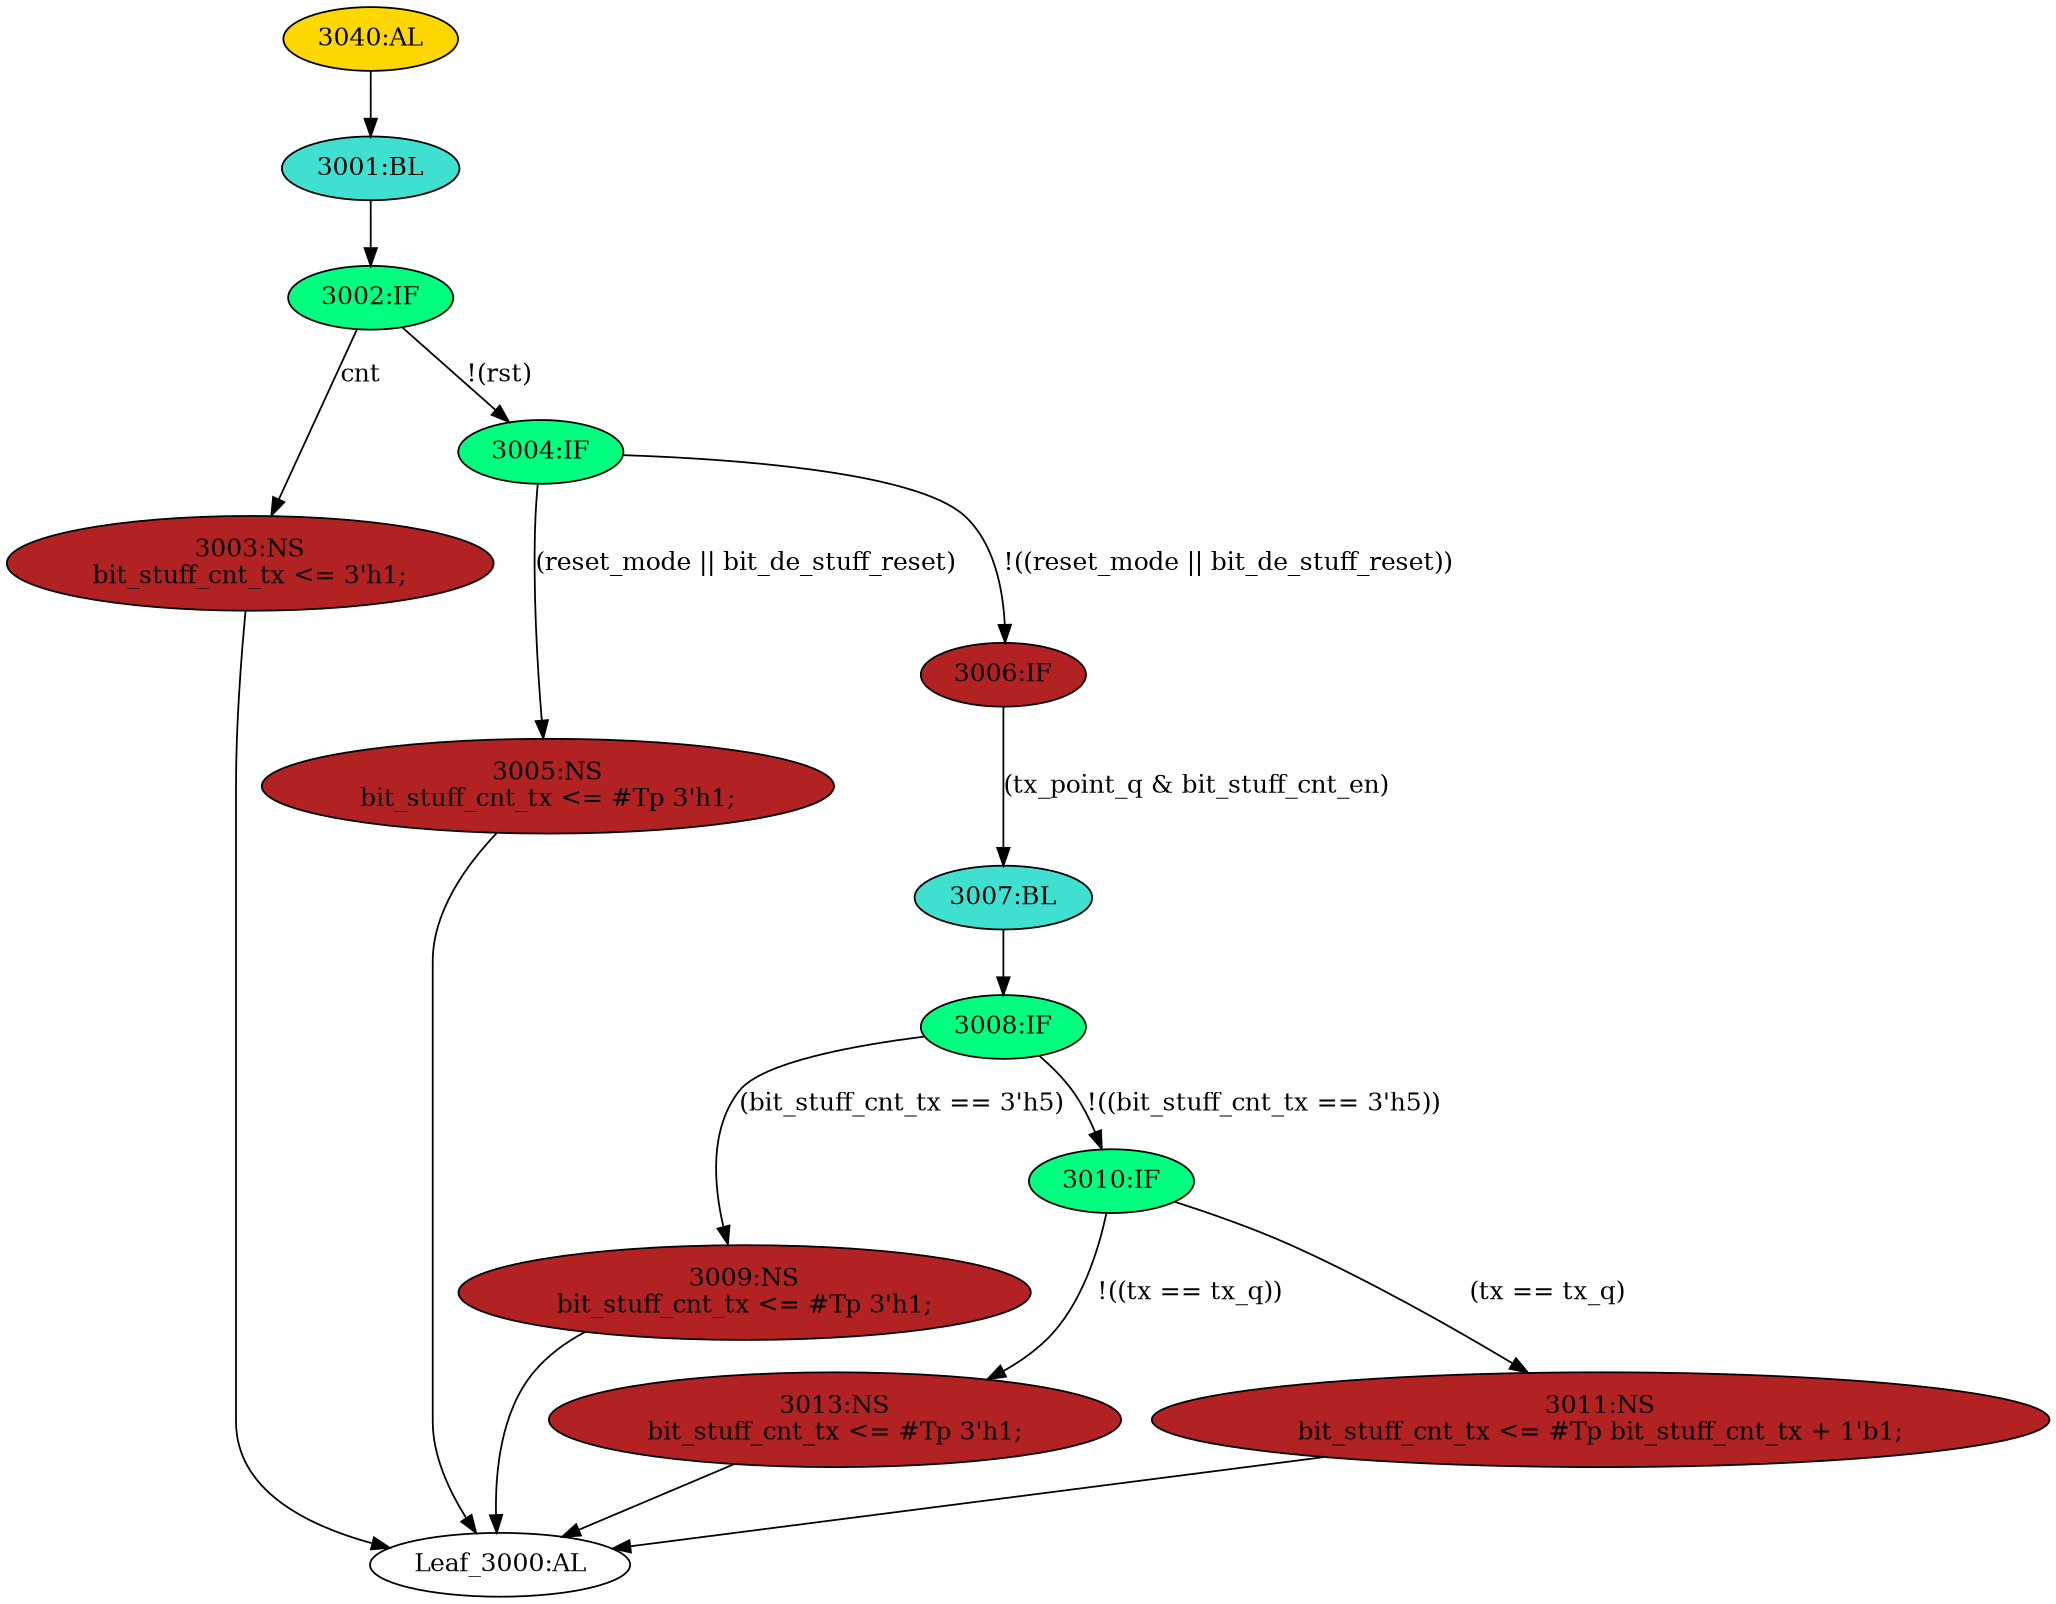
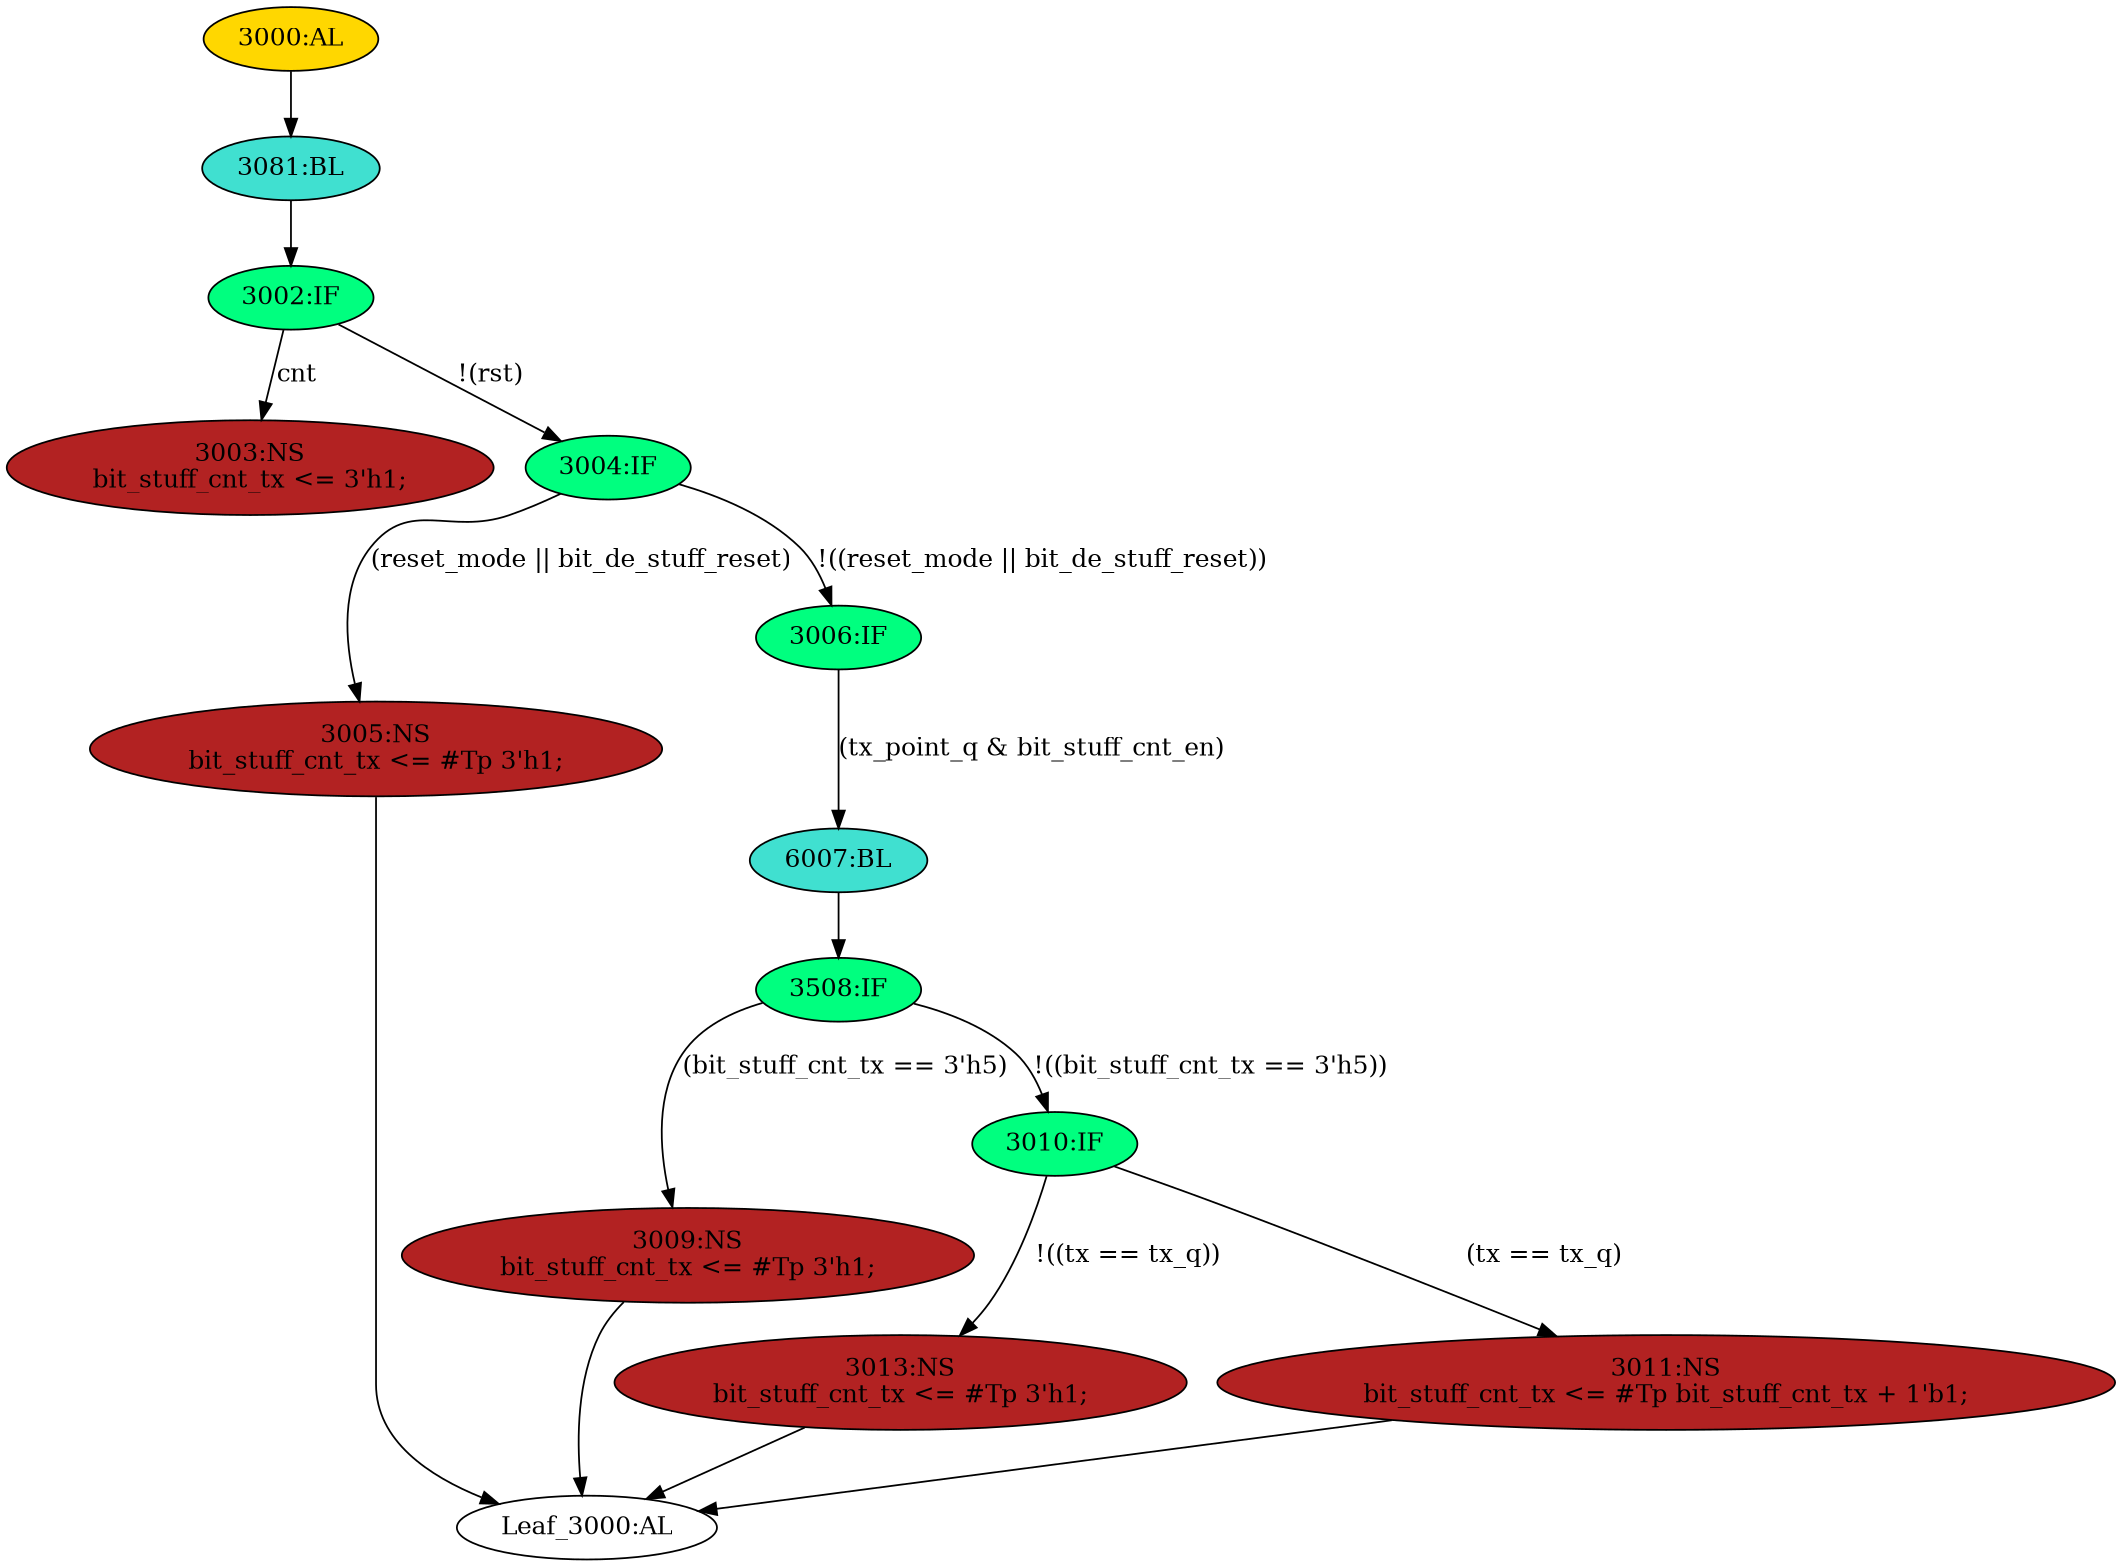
(371, 39) -> (291, 39)
(371, 168) -> (291, 168)
(1003, 675) -> (839, 638)
(1003, 898) -> (839, 860)
(1003, 1027) -> (839, 990)
(236, 1114) -> none
